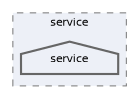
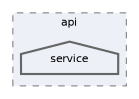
(70, 23) -> (70, 23)
